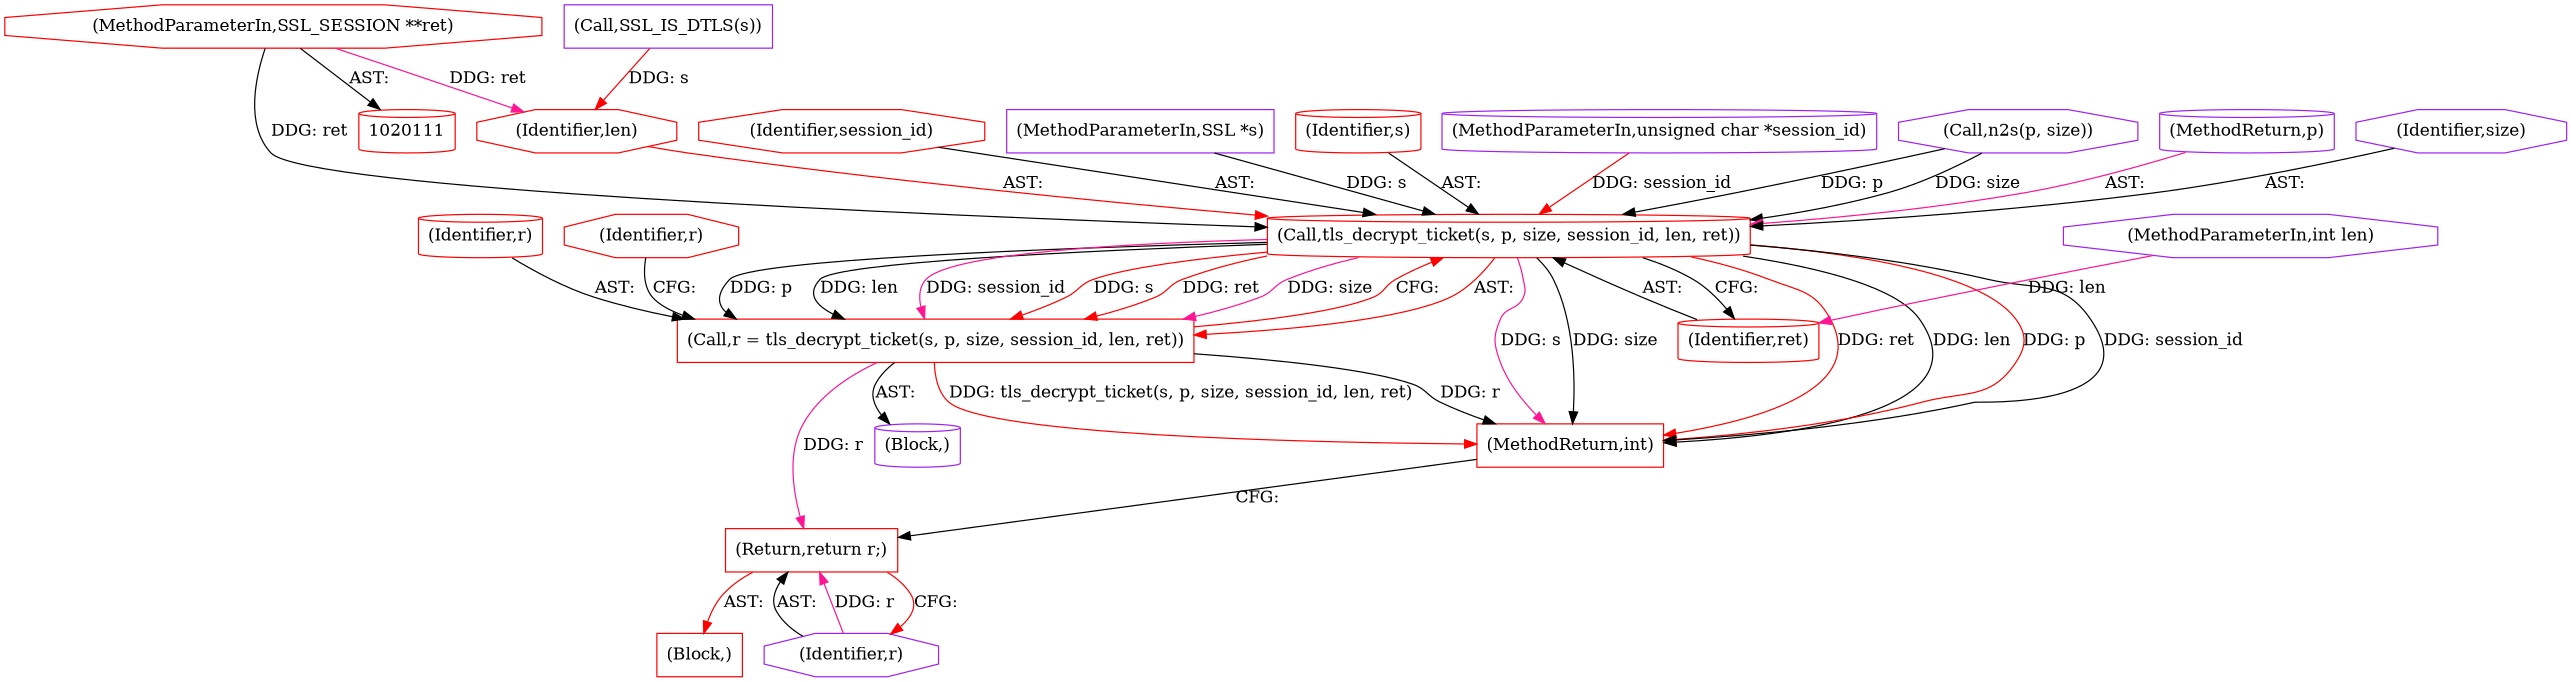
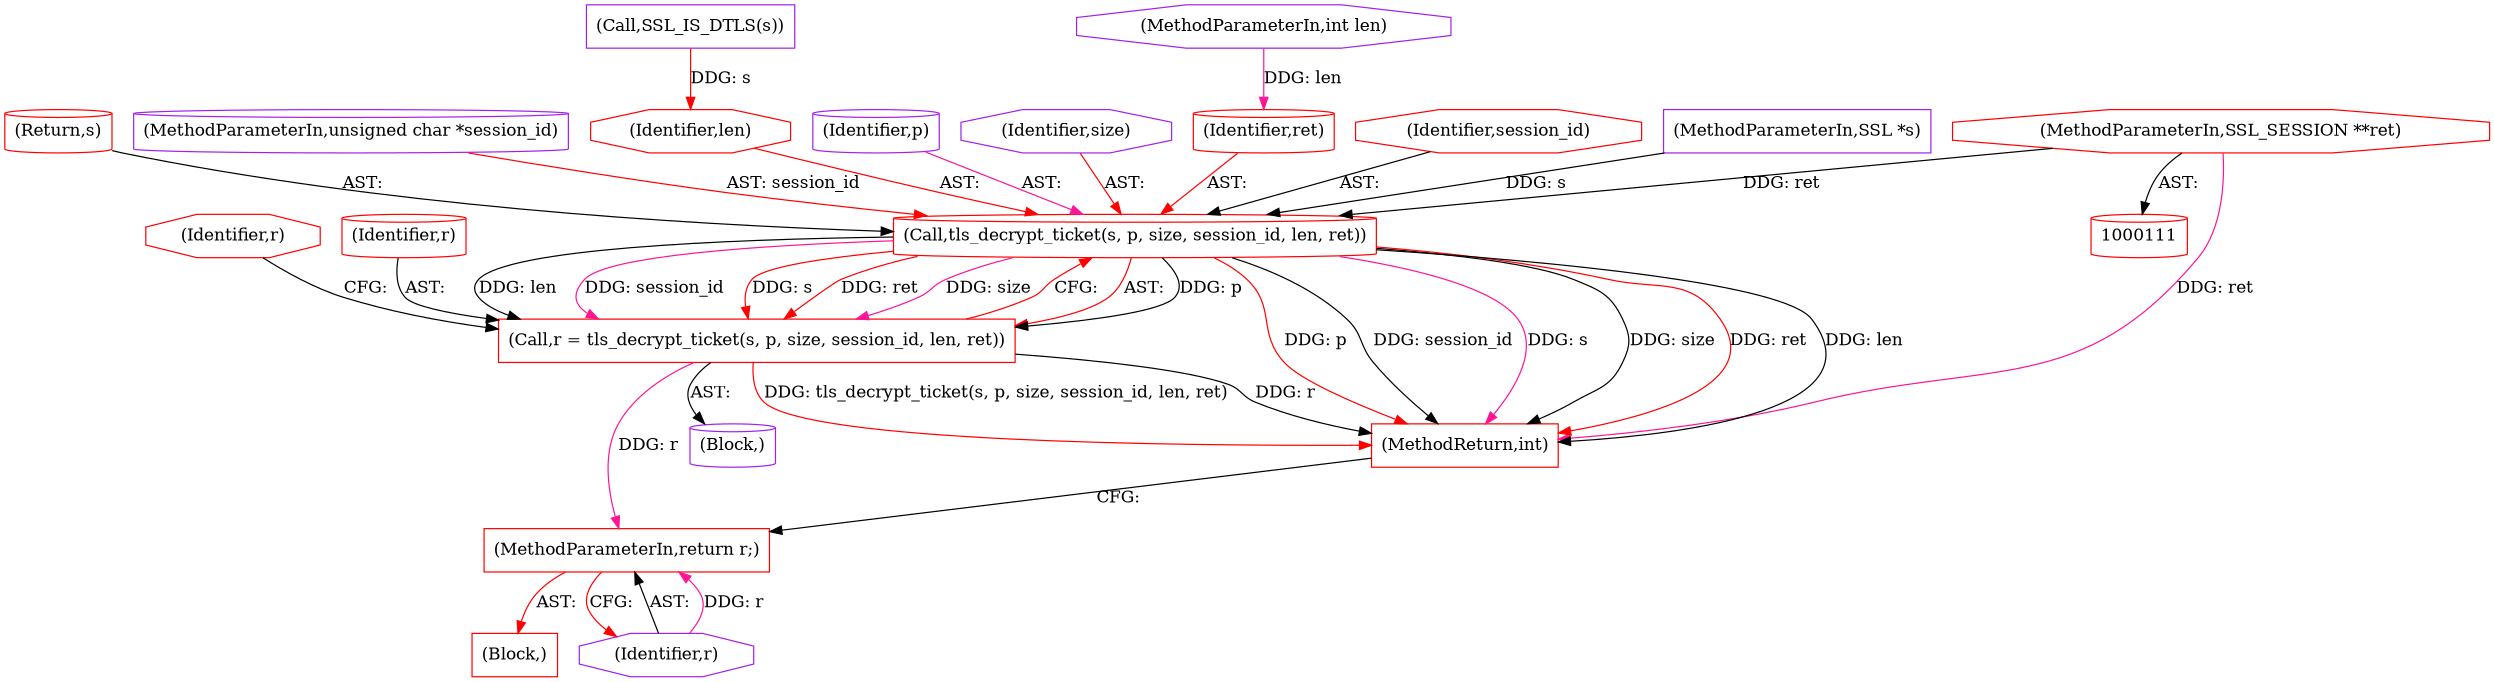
(424, 78) -> (1955, 378)
(407, 131) -> (2139, 236)
(1358, 131) -> (58, 131)
(2018, 131) -> none
(2247, 131) -> (876, 131)
(1662, 184) -> (794, 184)
(2080, 201) -> (1097, 179)
(1689, 277) -> none
(1630, 292) -> (1204, 180)
(812, 550) -> (627, 550)
